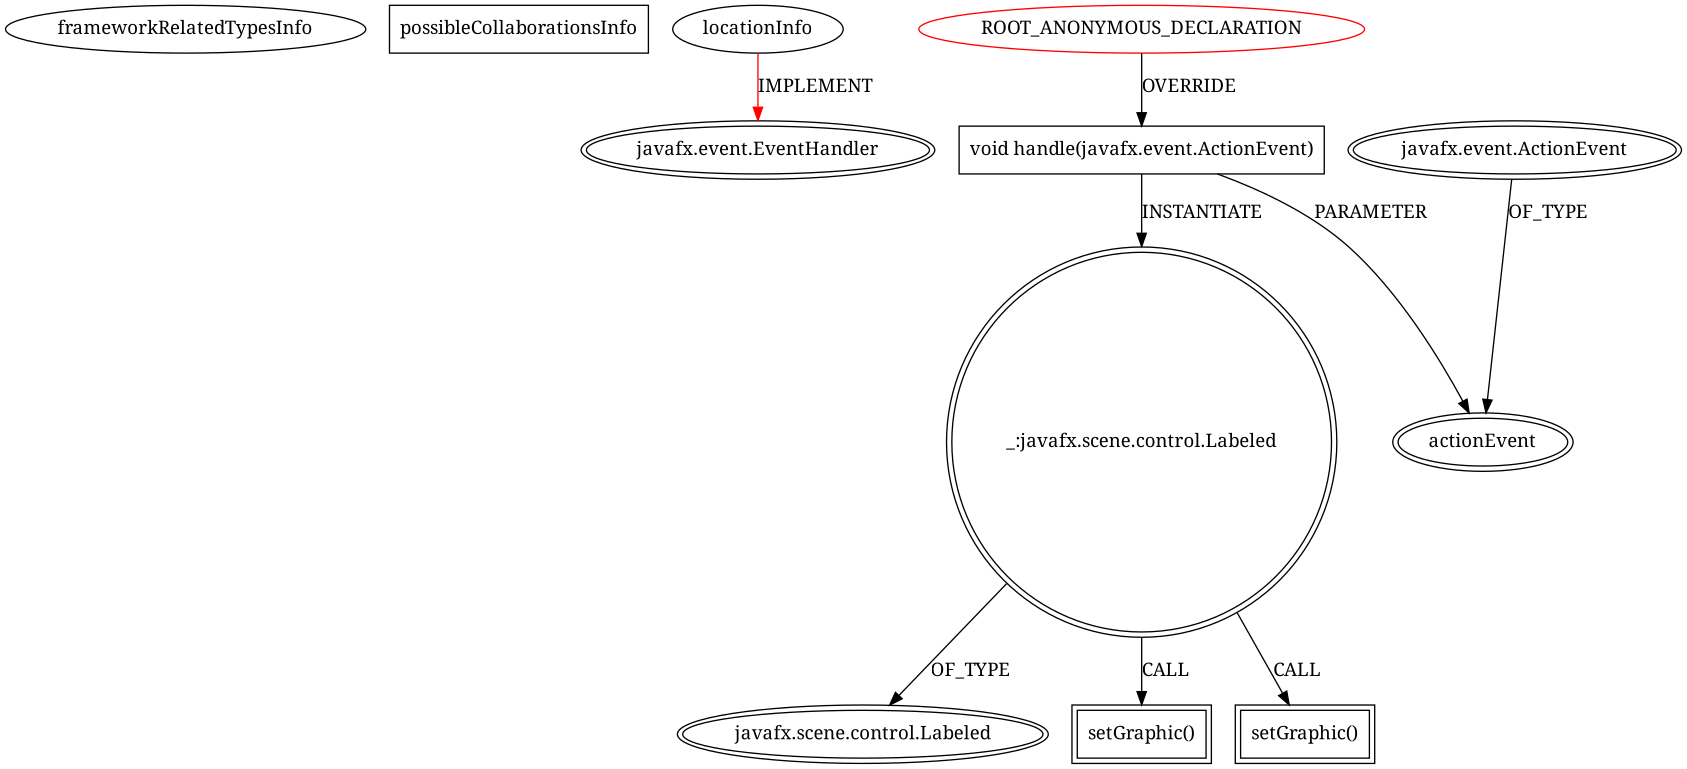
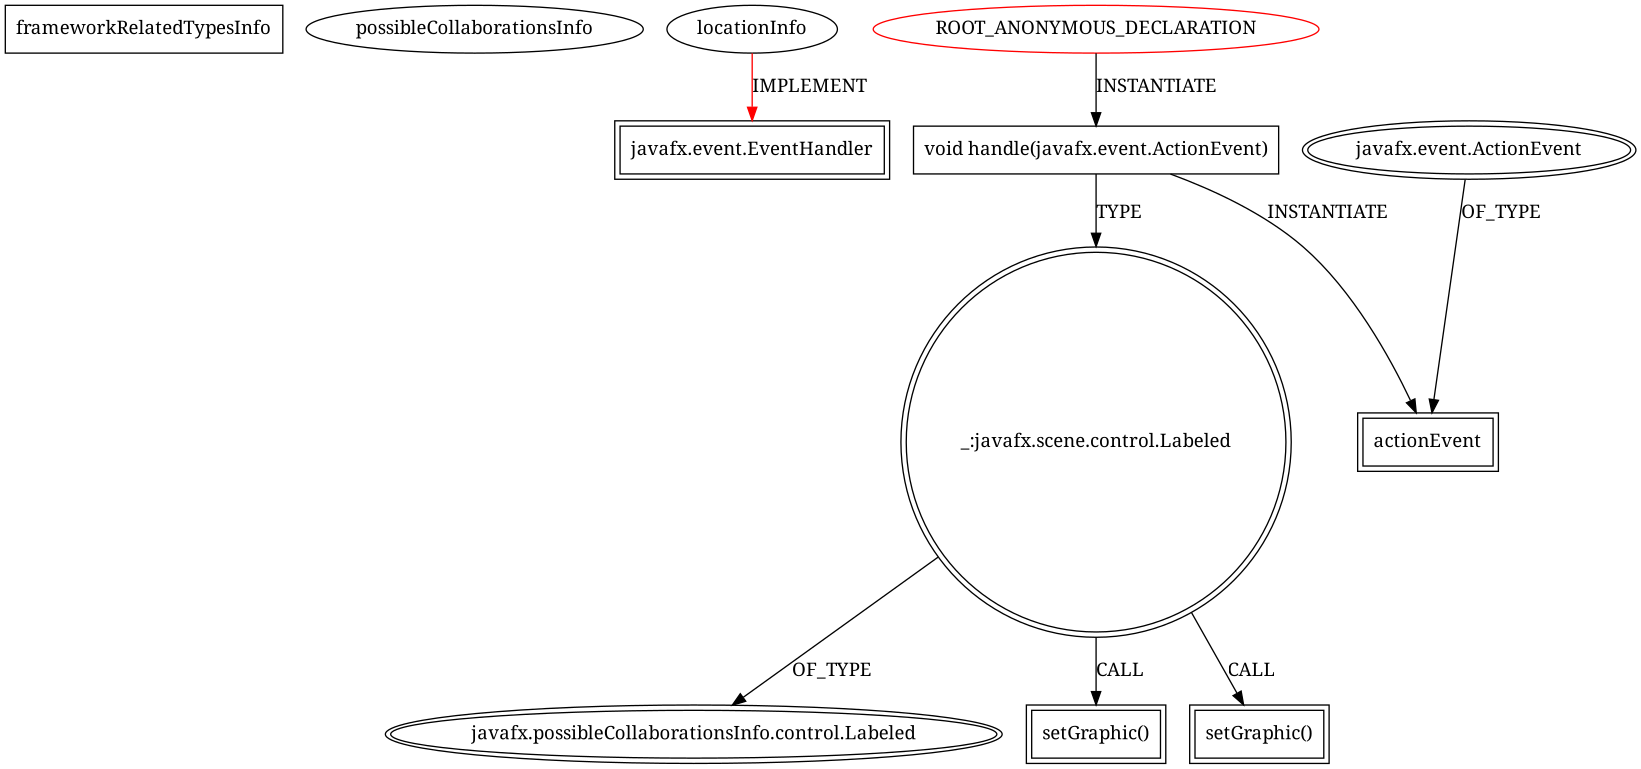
(186, 29) -> (144, 29)
(519, 29) -> (475, 29)
(1189, 87) -> (1156, 87)
(758, 150) -> (752, 150)
(1202, 213) -> (1119, 213)
(1371, 213) -> (1328, 213)
(1483, 442) -> (1428, 442)
(863, 734) -> (694, 734)
